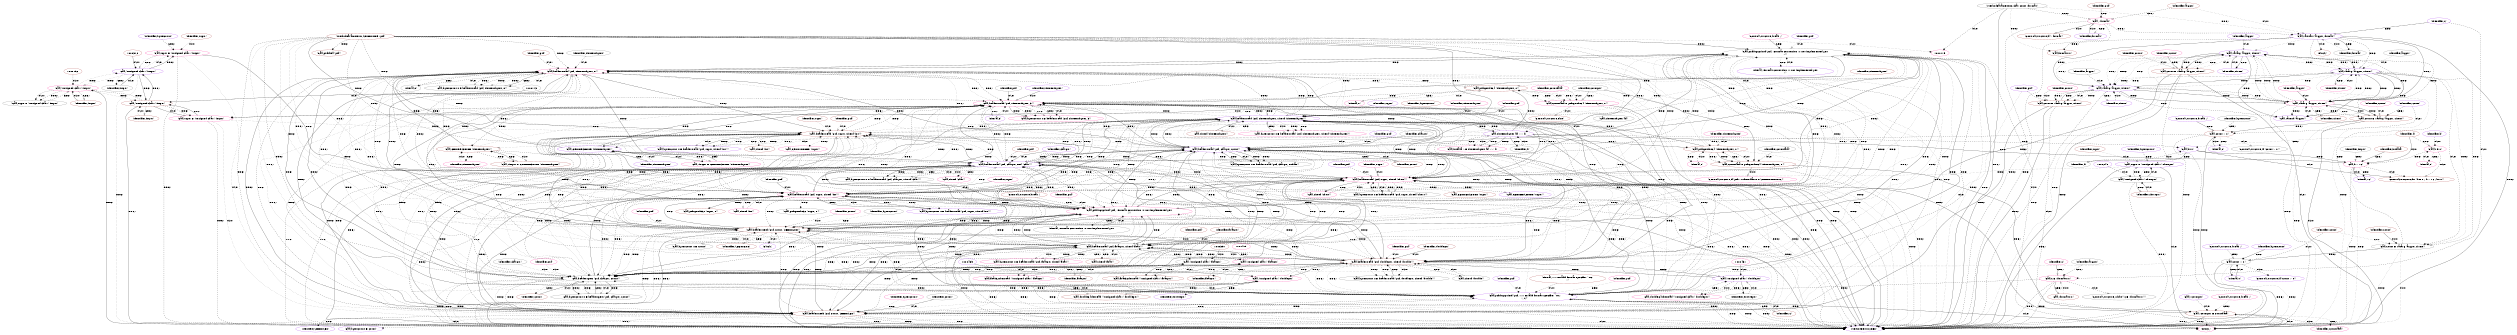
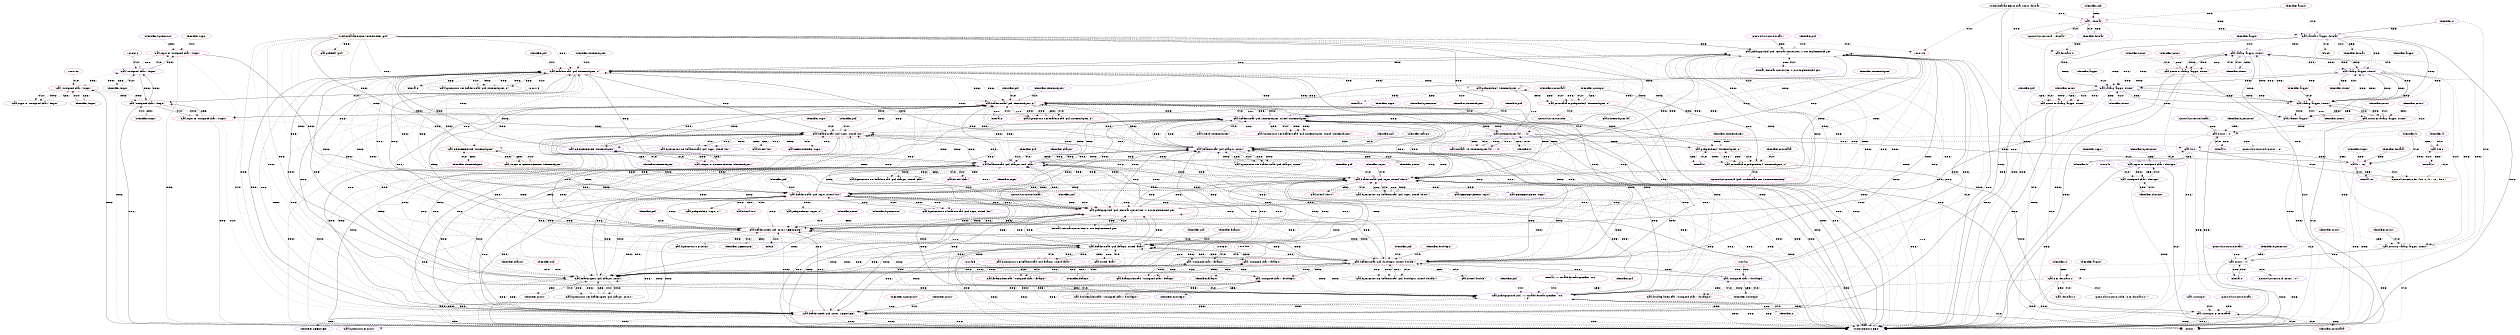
(1265, 164) -> (1268, 164)
